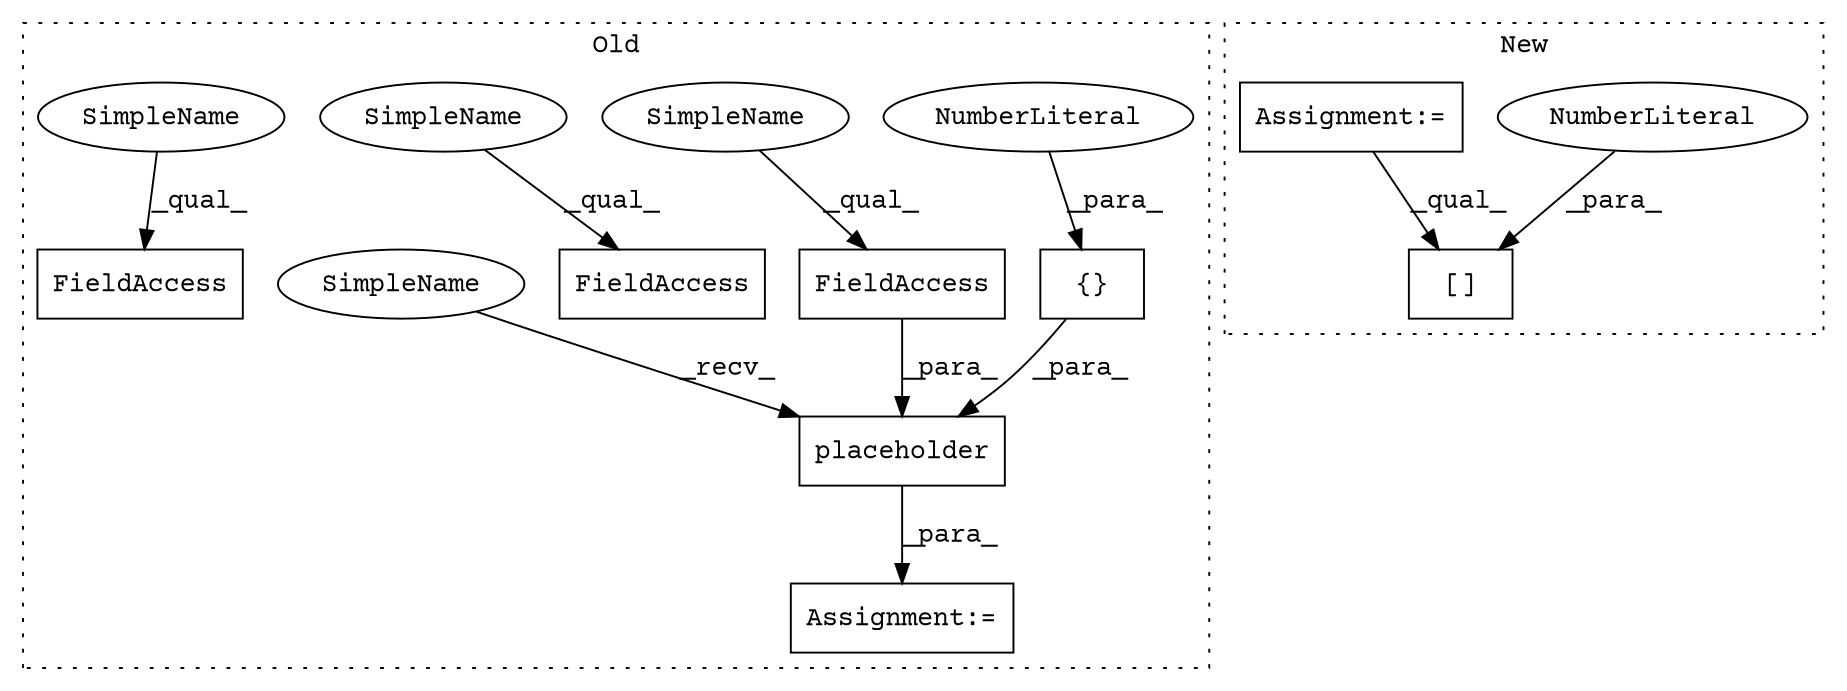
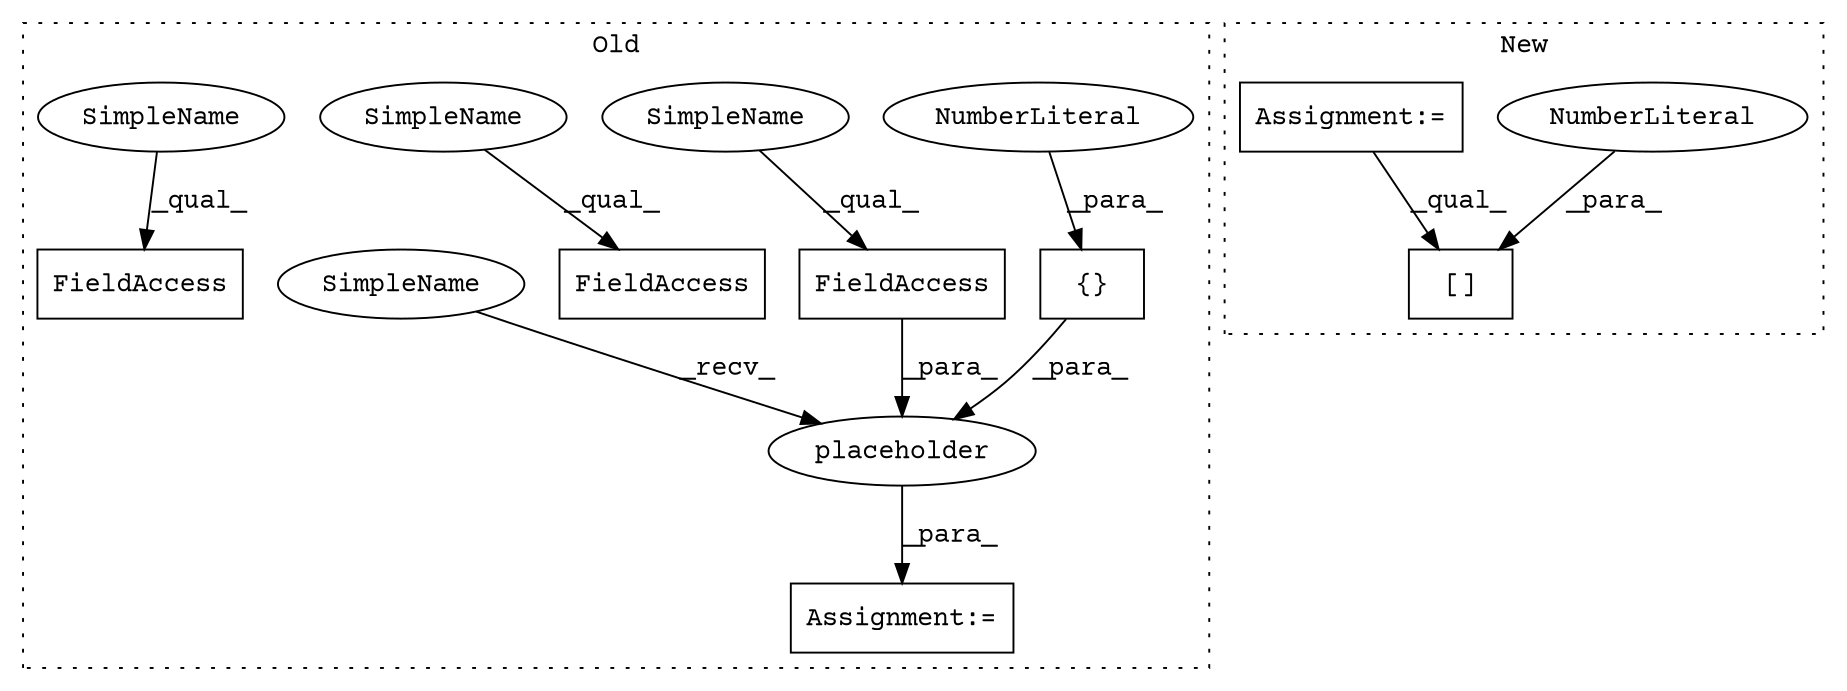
(902, 451) -> (902, 451)
